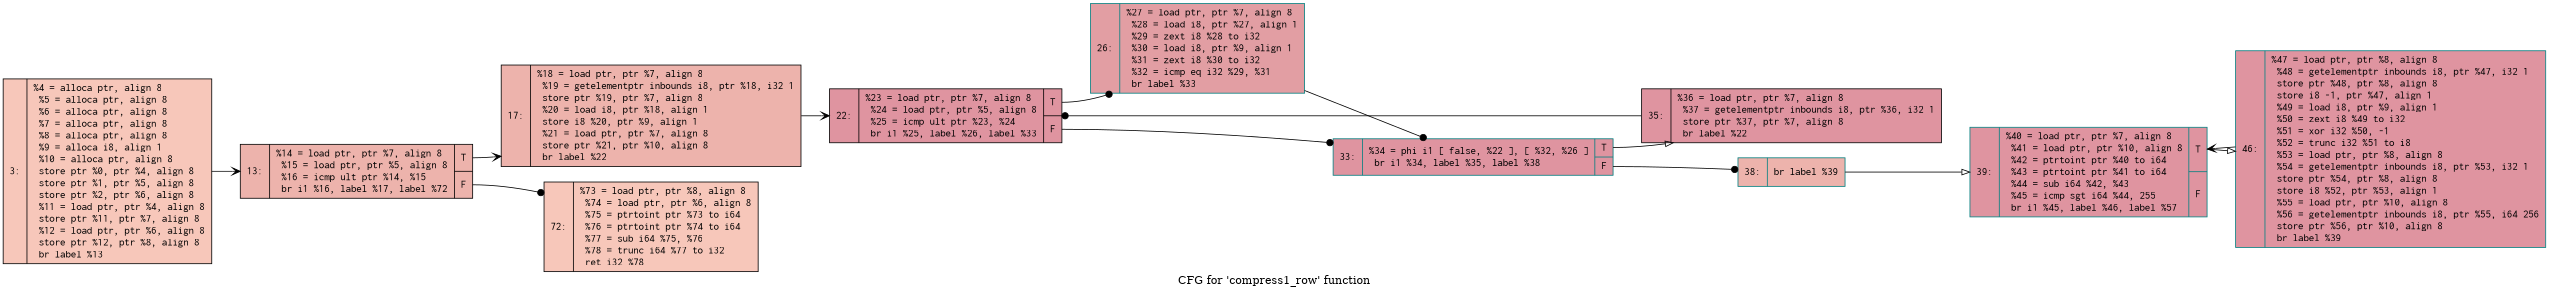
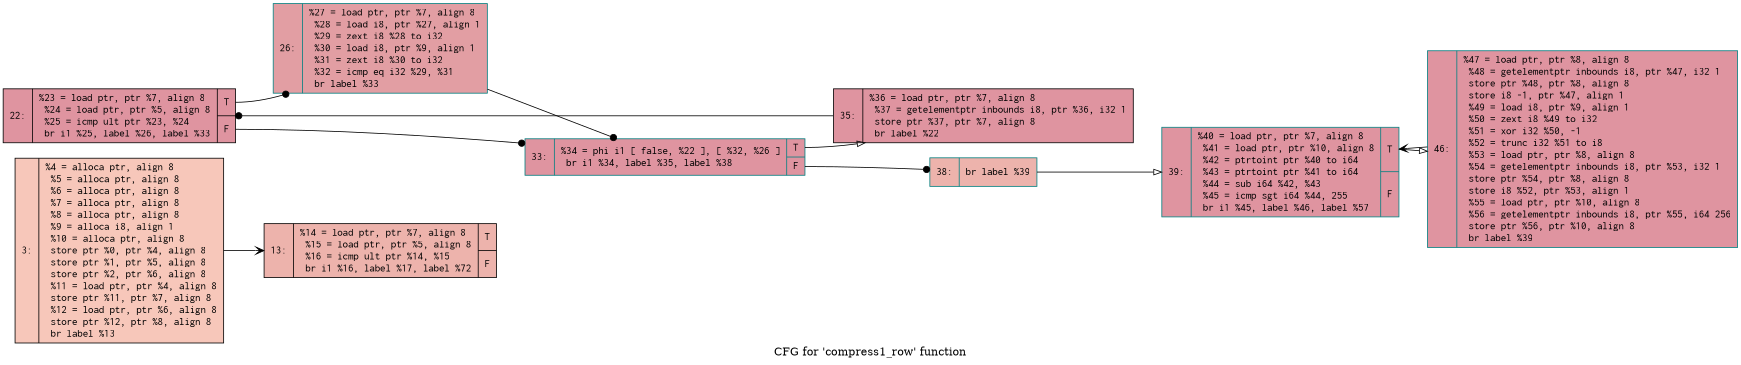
(651, 116) -> none
(651, 227) -> none
